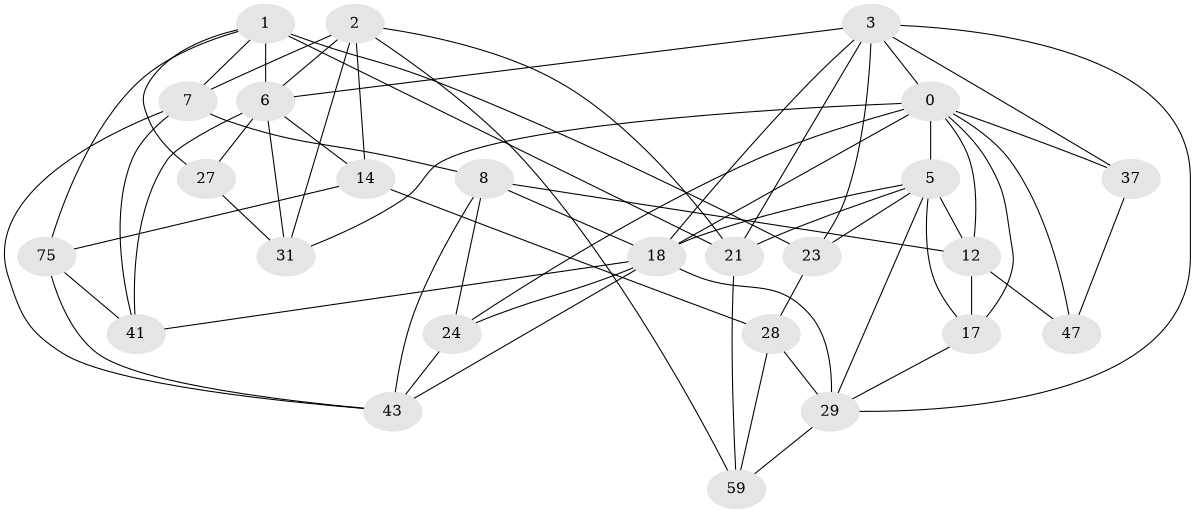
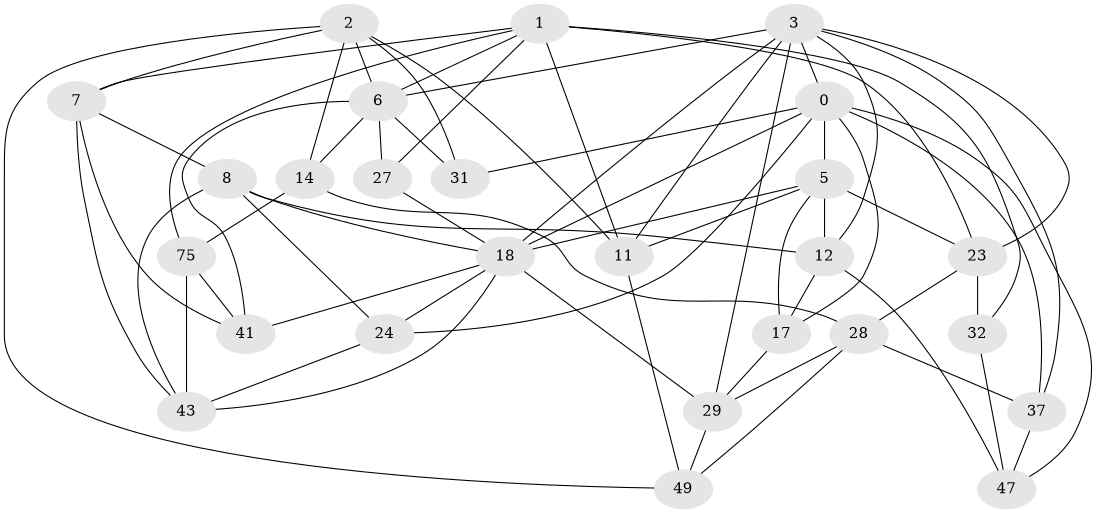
(973, 174) -> (877, 137)
(246, 218) -> (448, 220)
(734, 257) -> (624, 257)
(881, 295) -> none
none -> (978, 334)
none -> (951, 374)
(737, 489) -> (683, 489)
